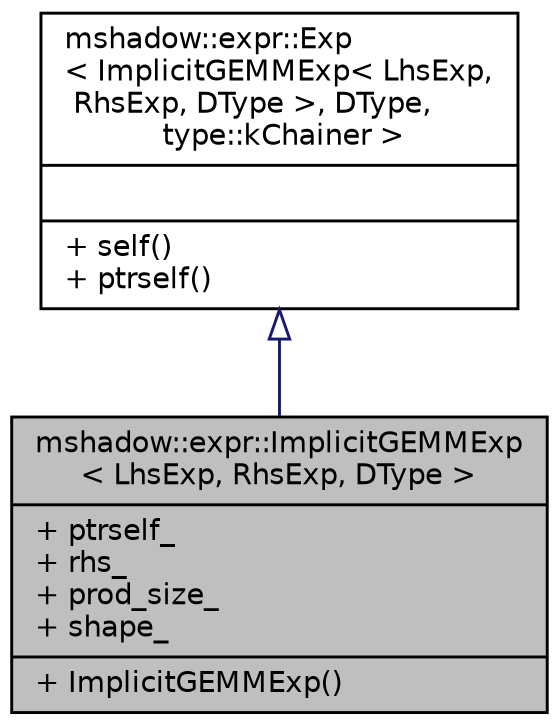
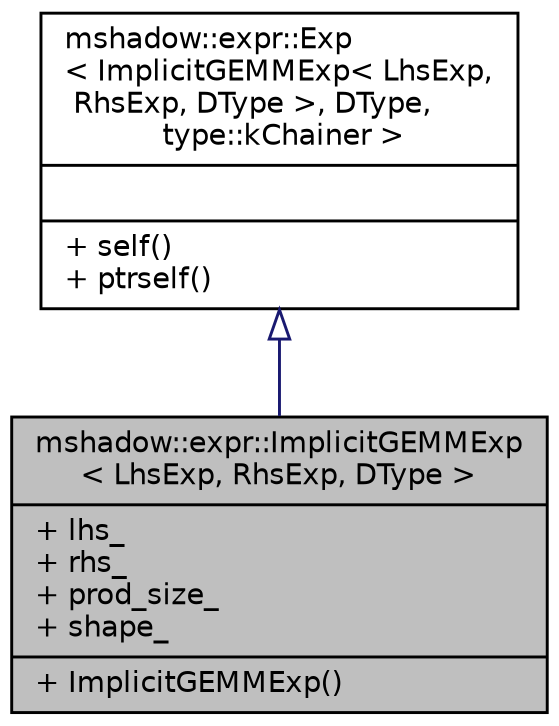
(107, 531) -> (80, 531)
